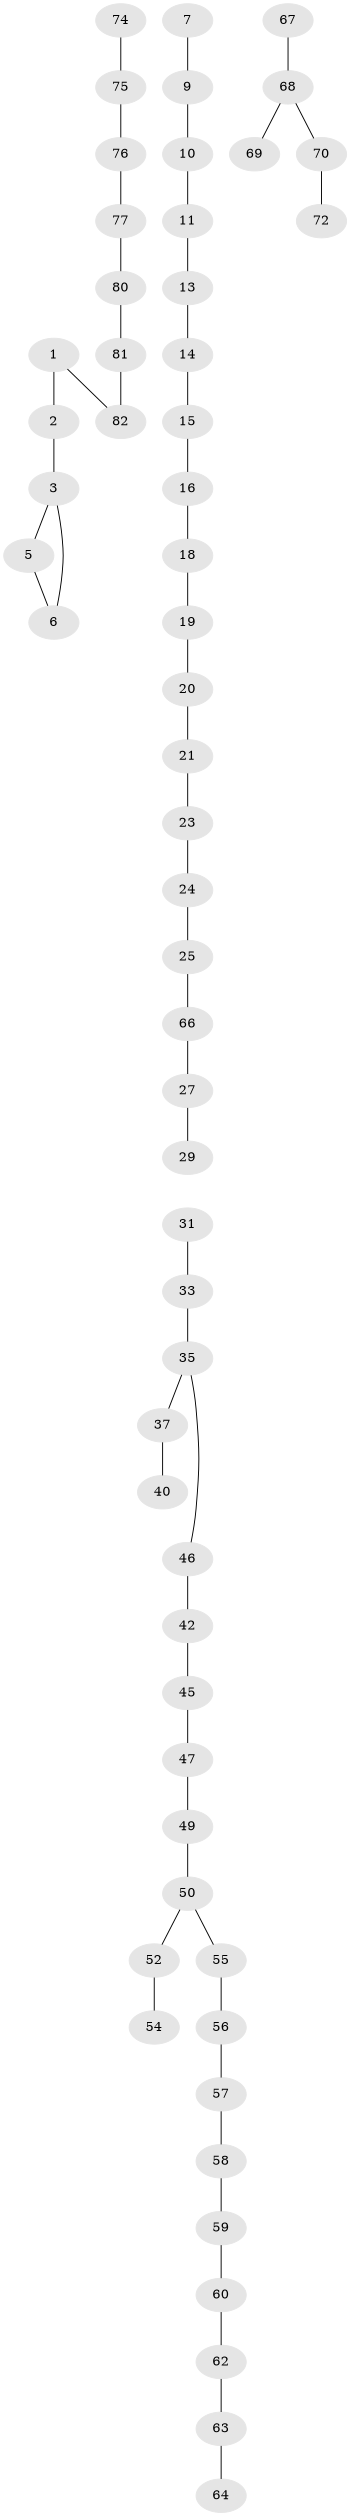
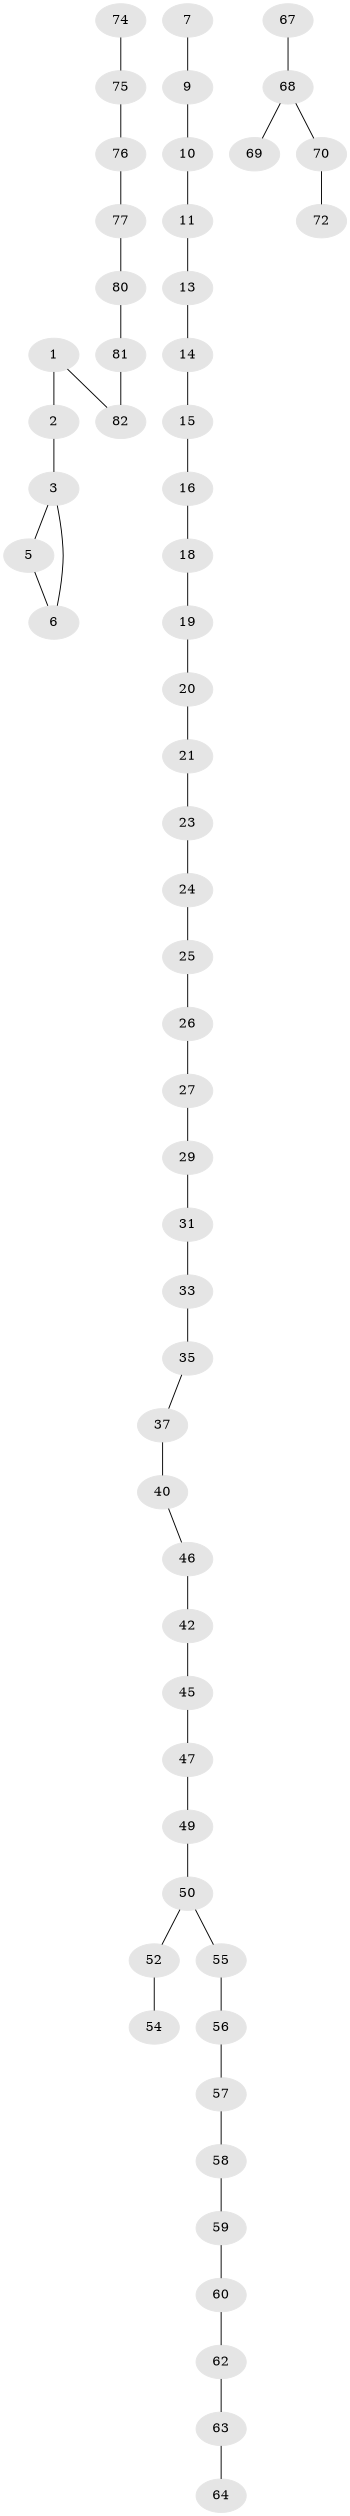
(188, 1024) -> (188, 1024)
none -> (188, 1191)
(199, 1459) -> (175, 1526)
